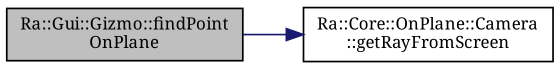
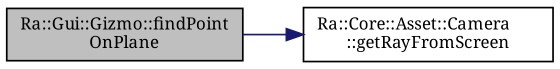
(428, 35) -> (428, 35)
